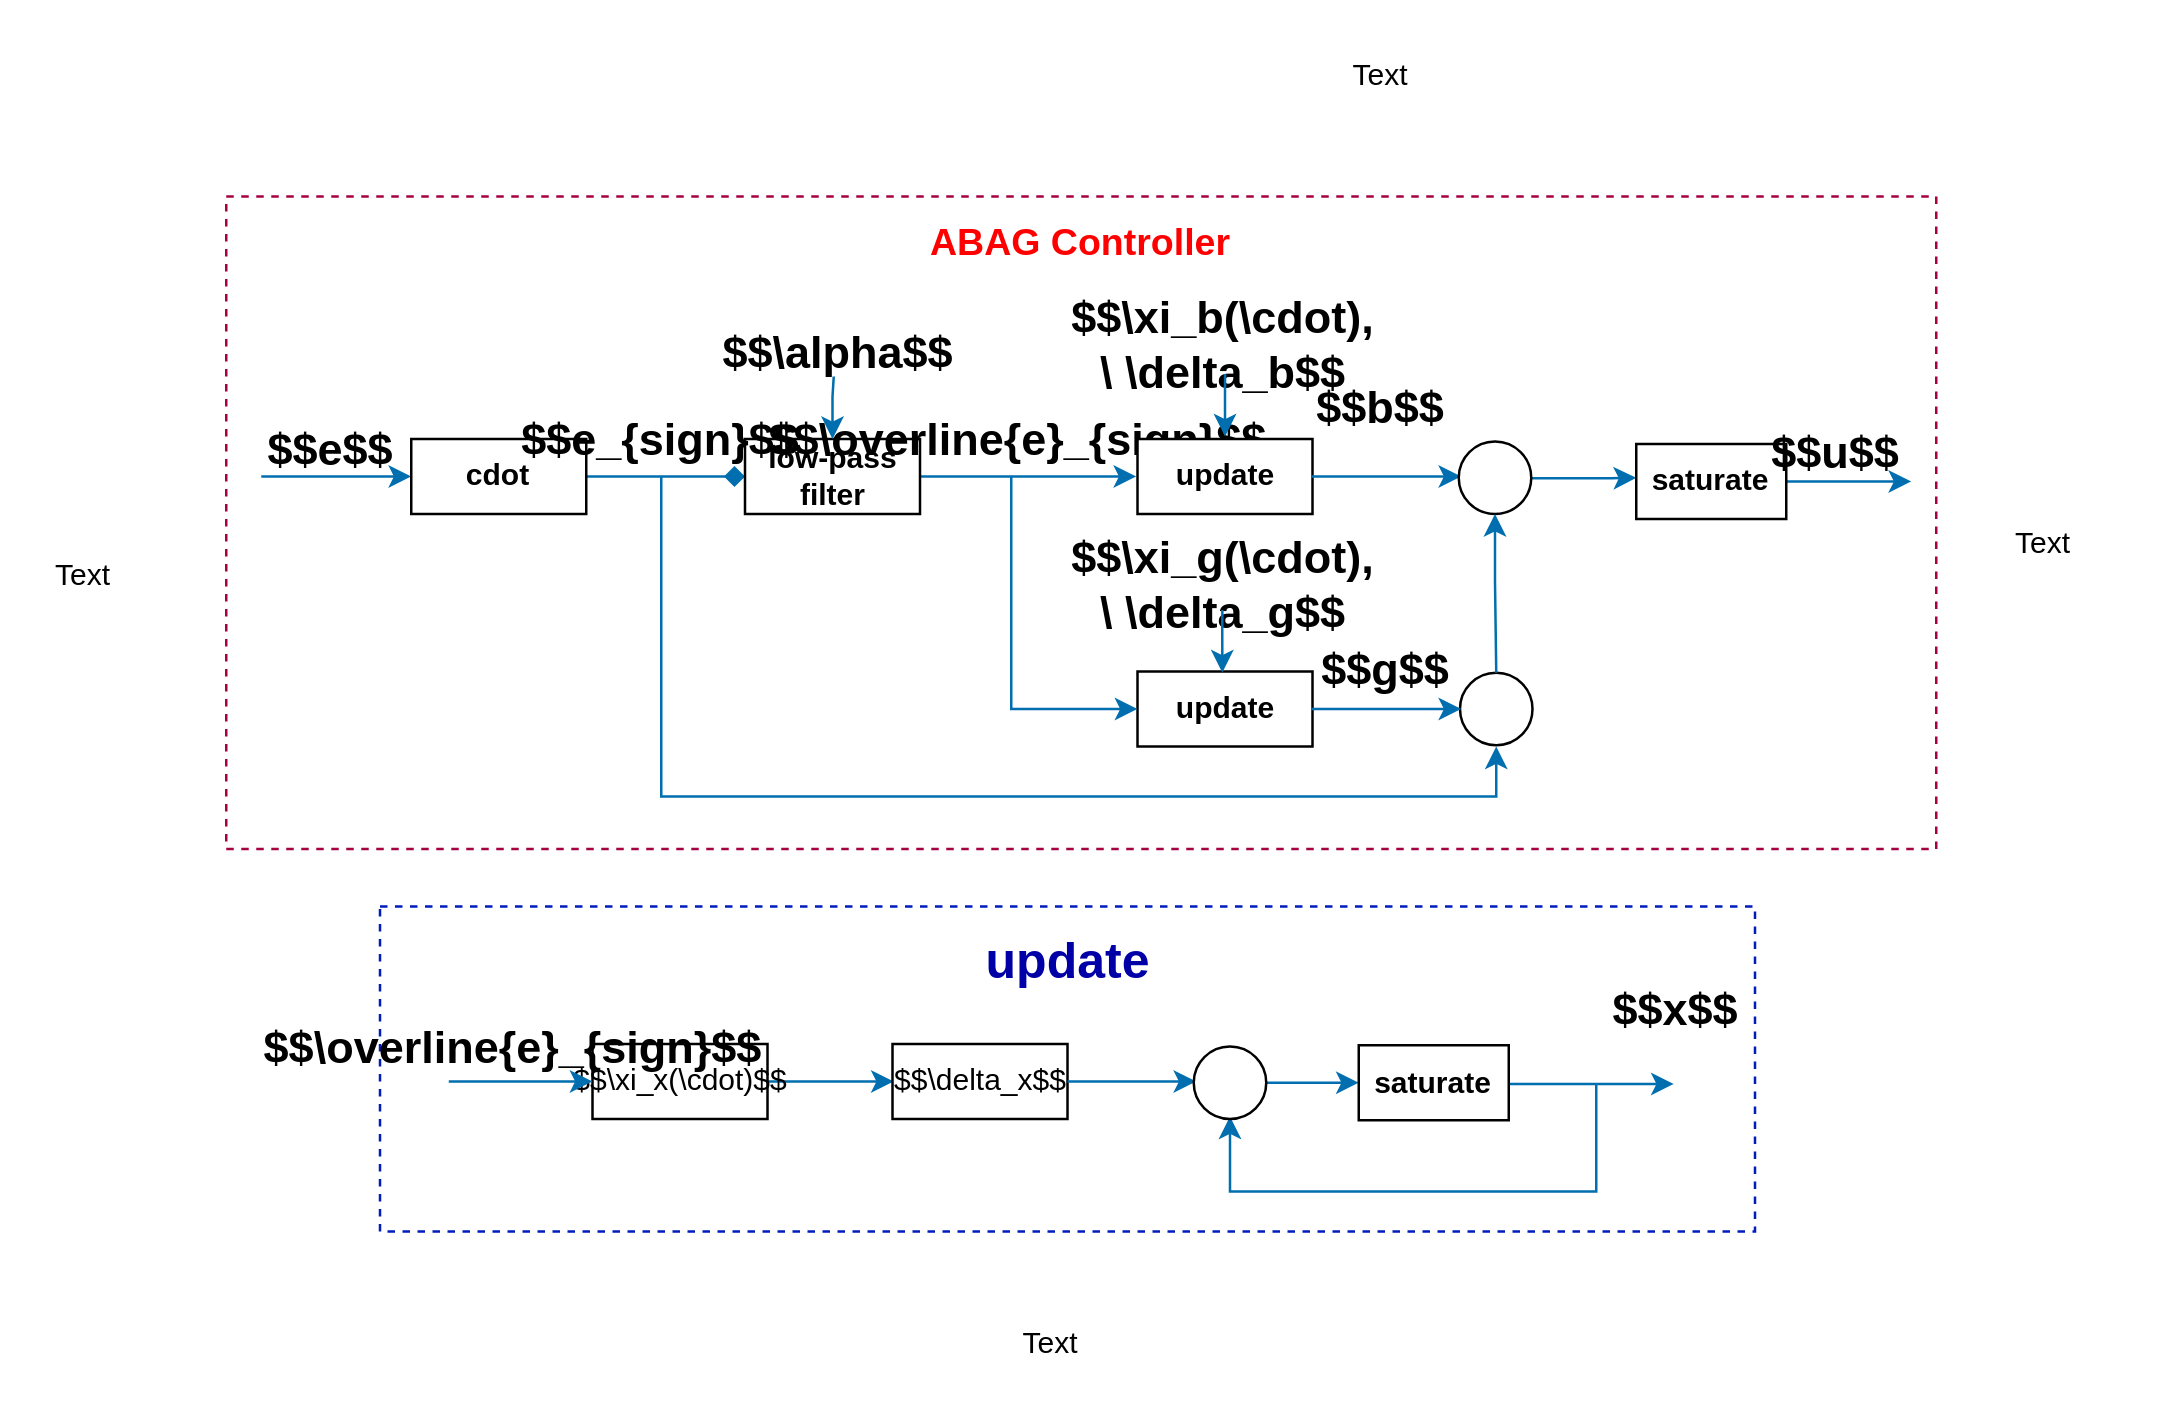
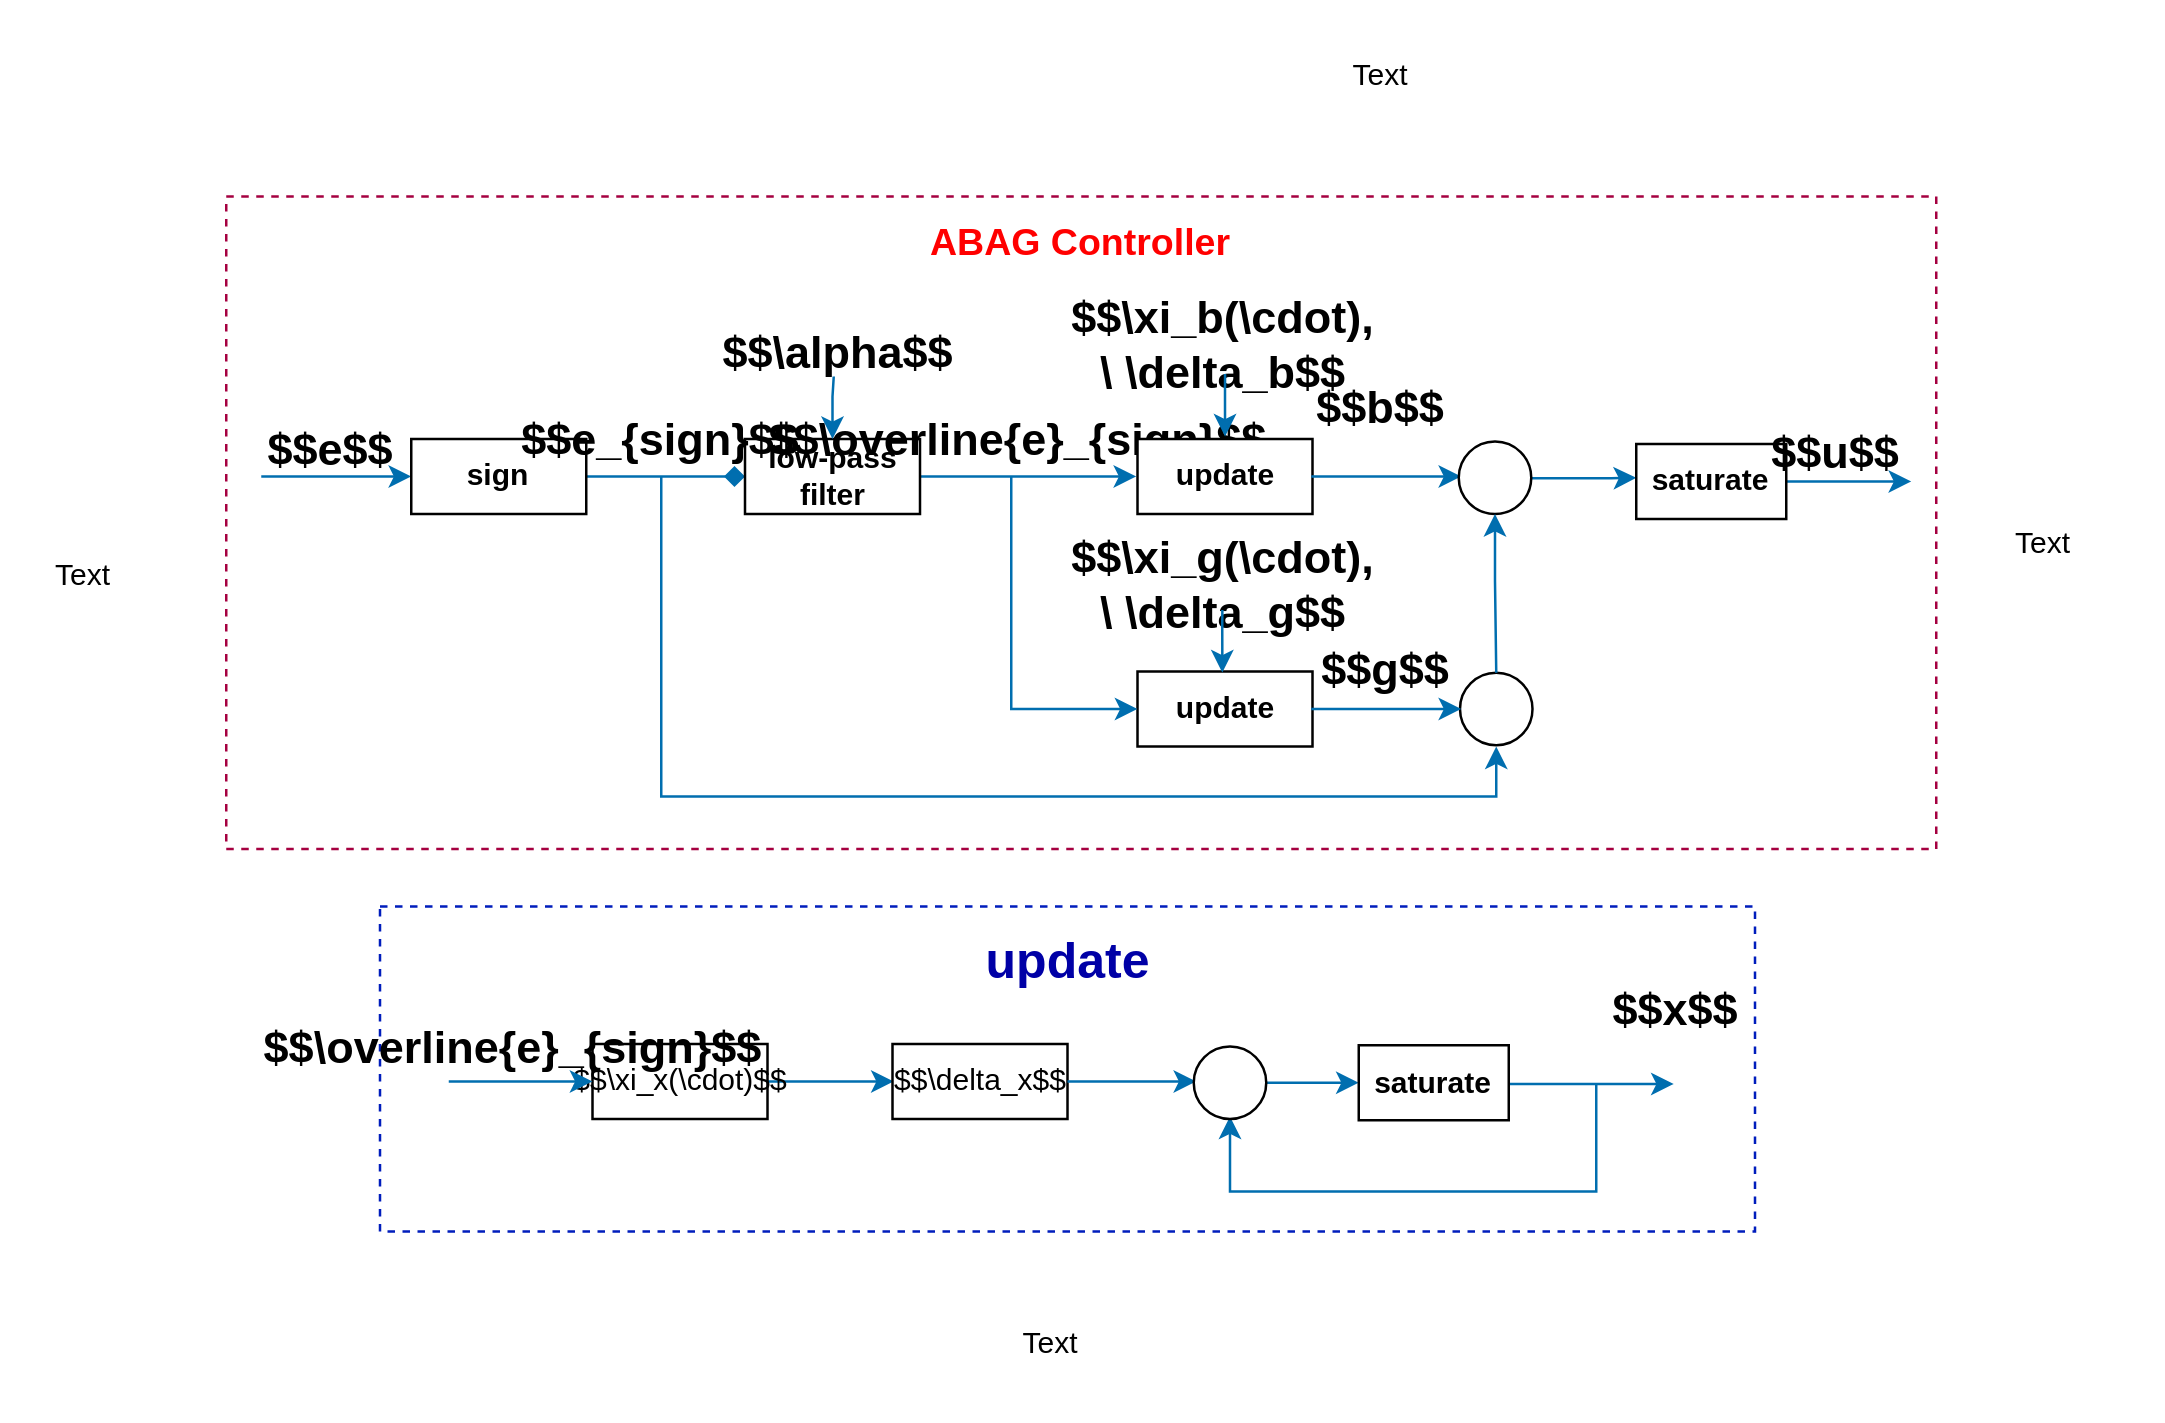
(499, 476) -> (499, 476)
